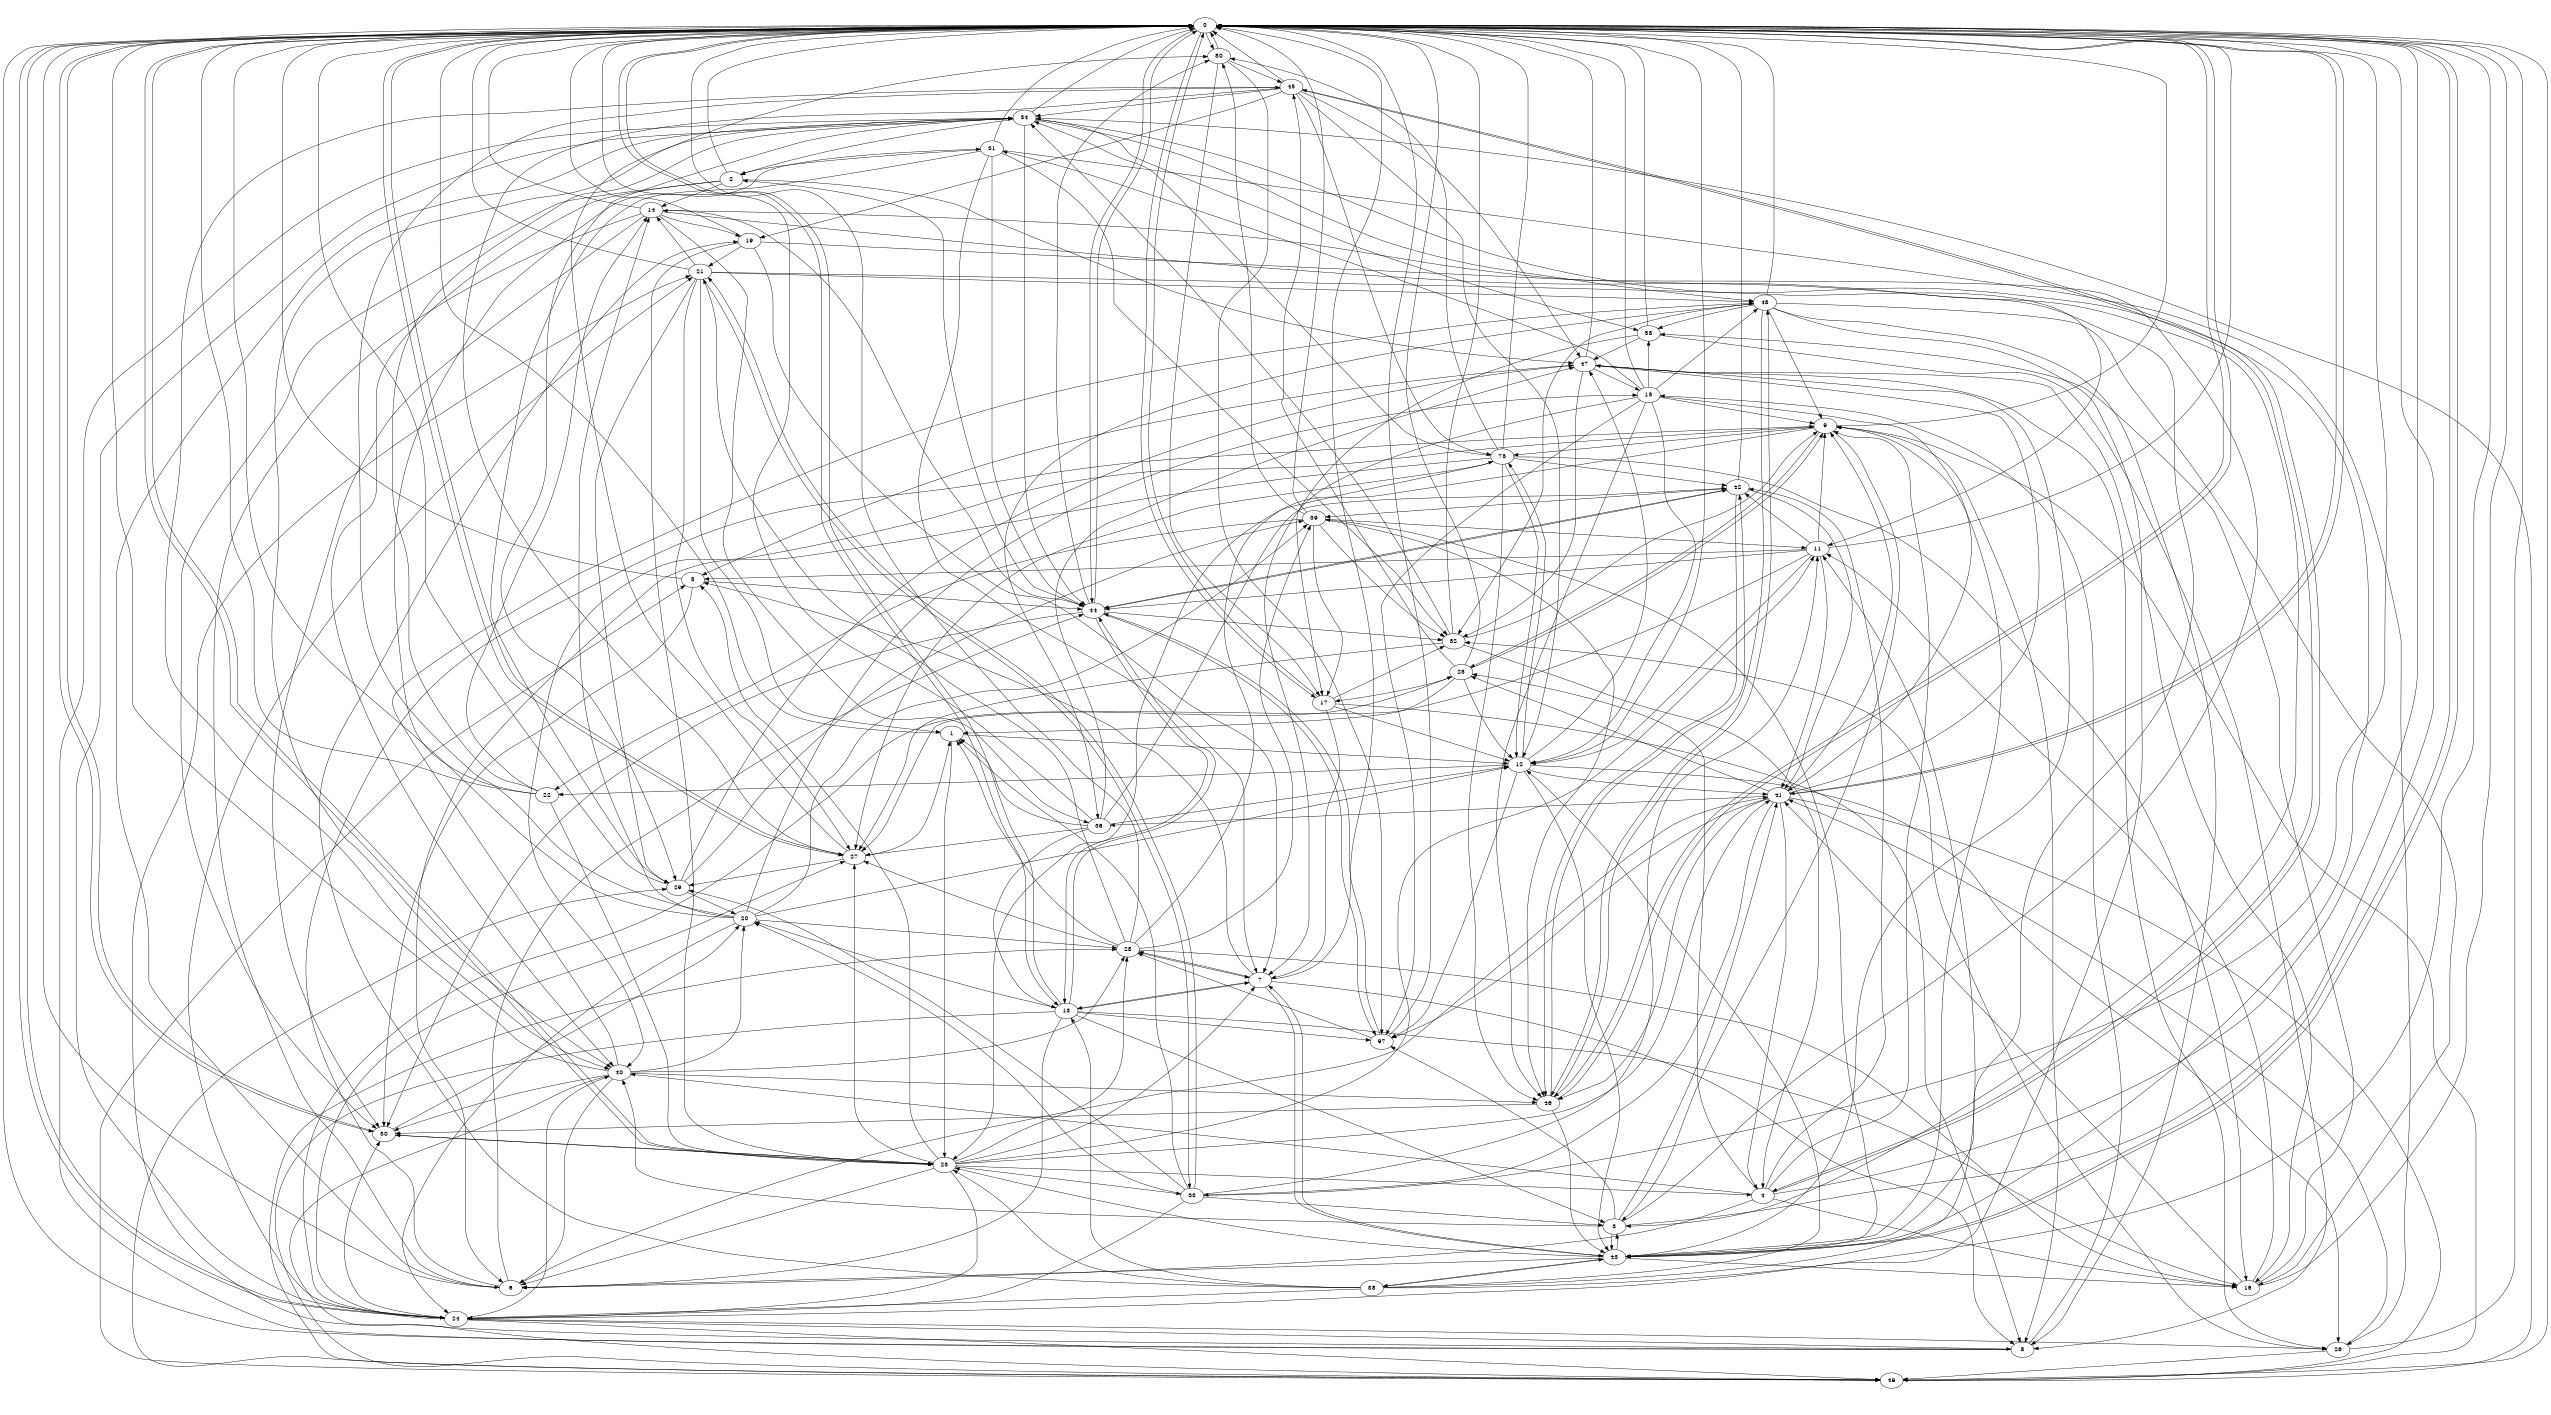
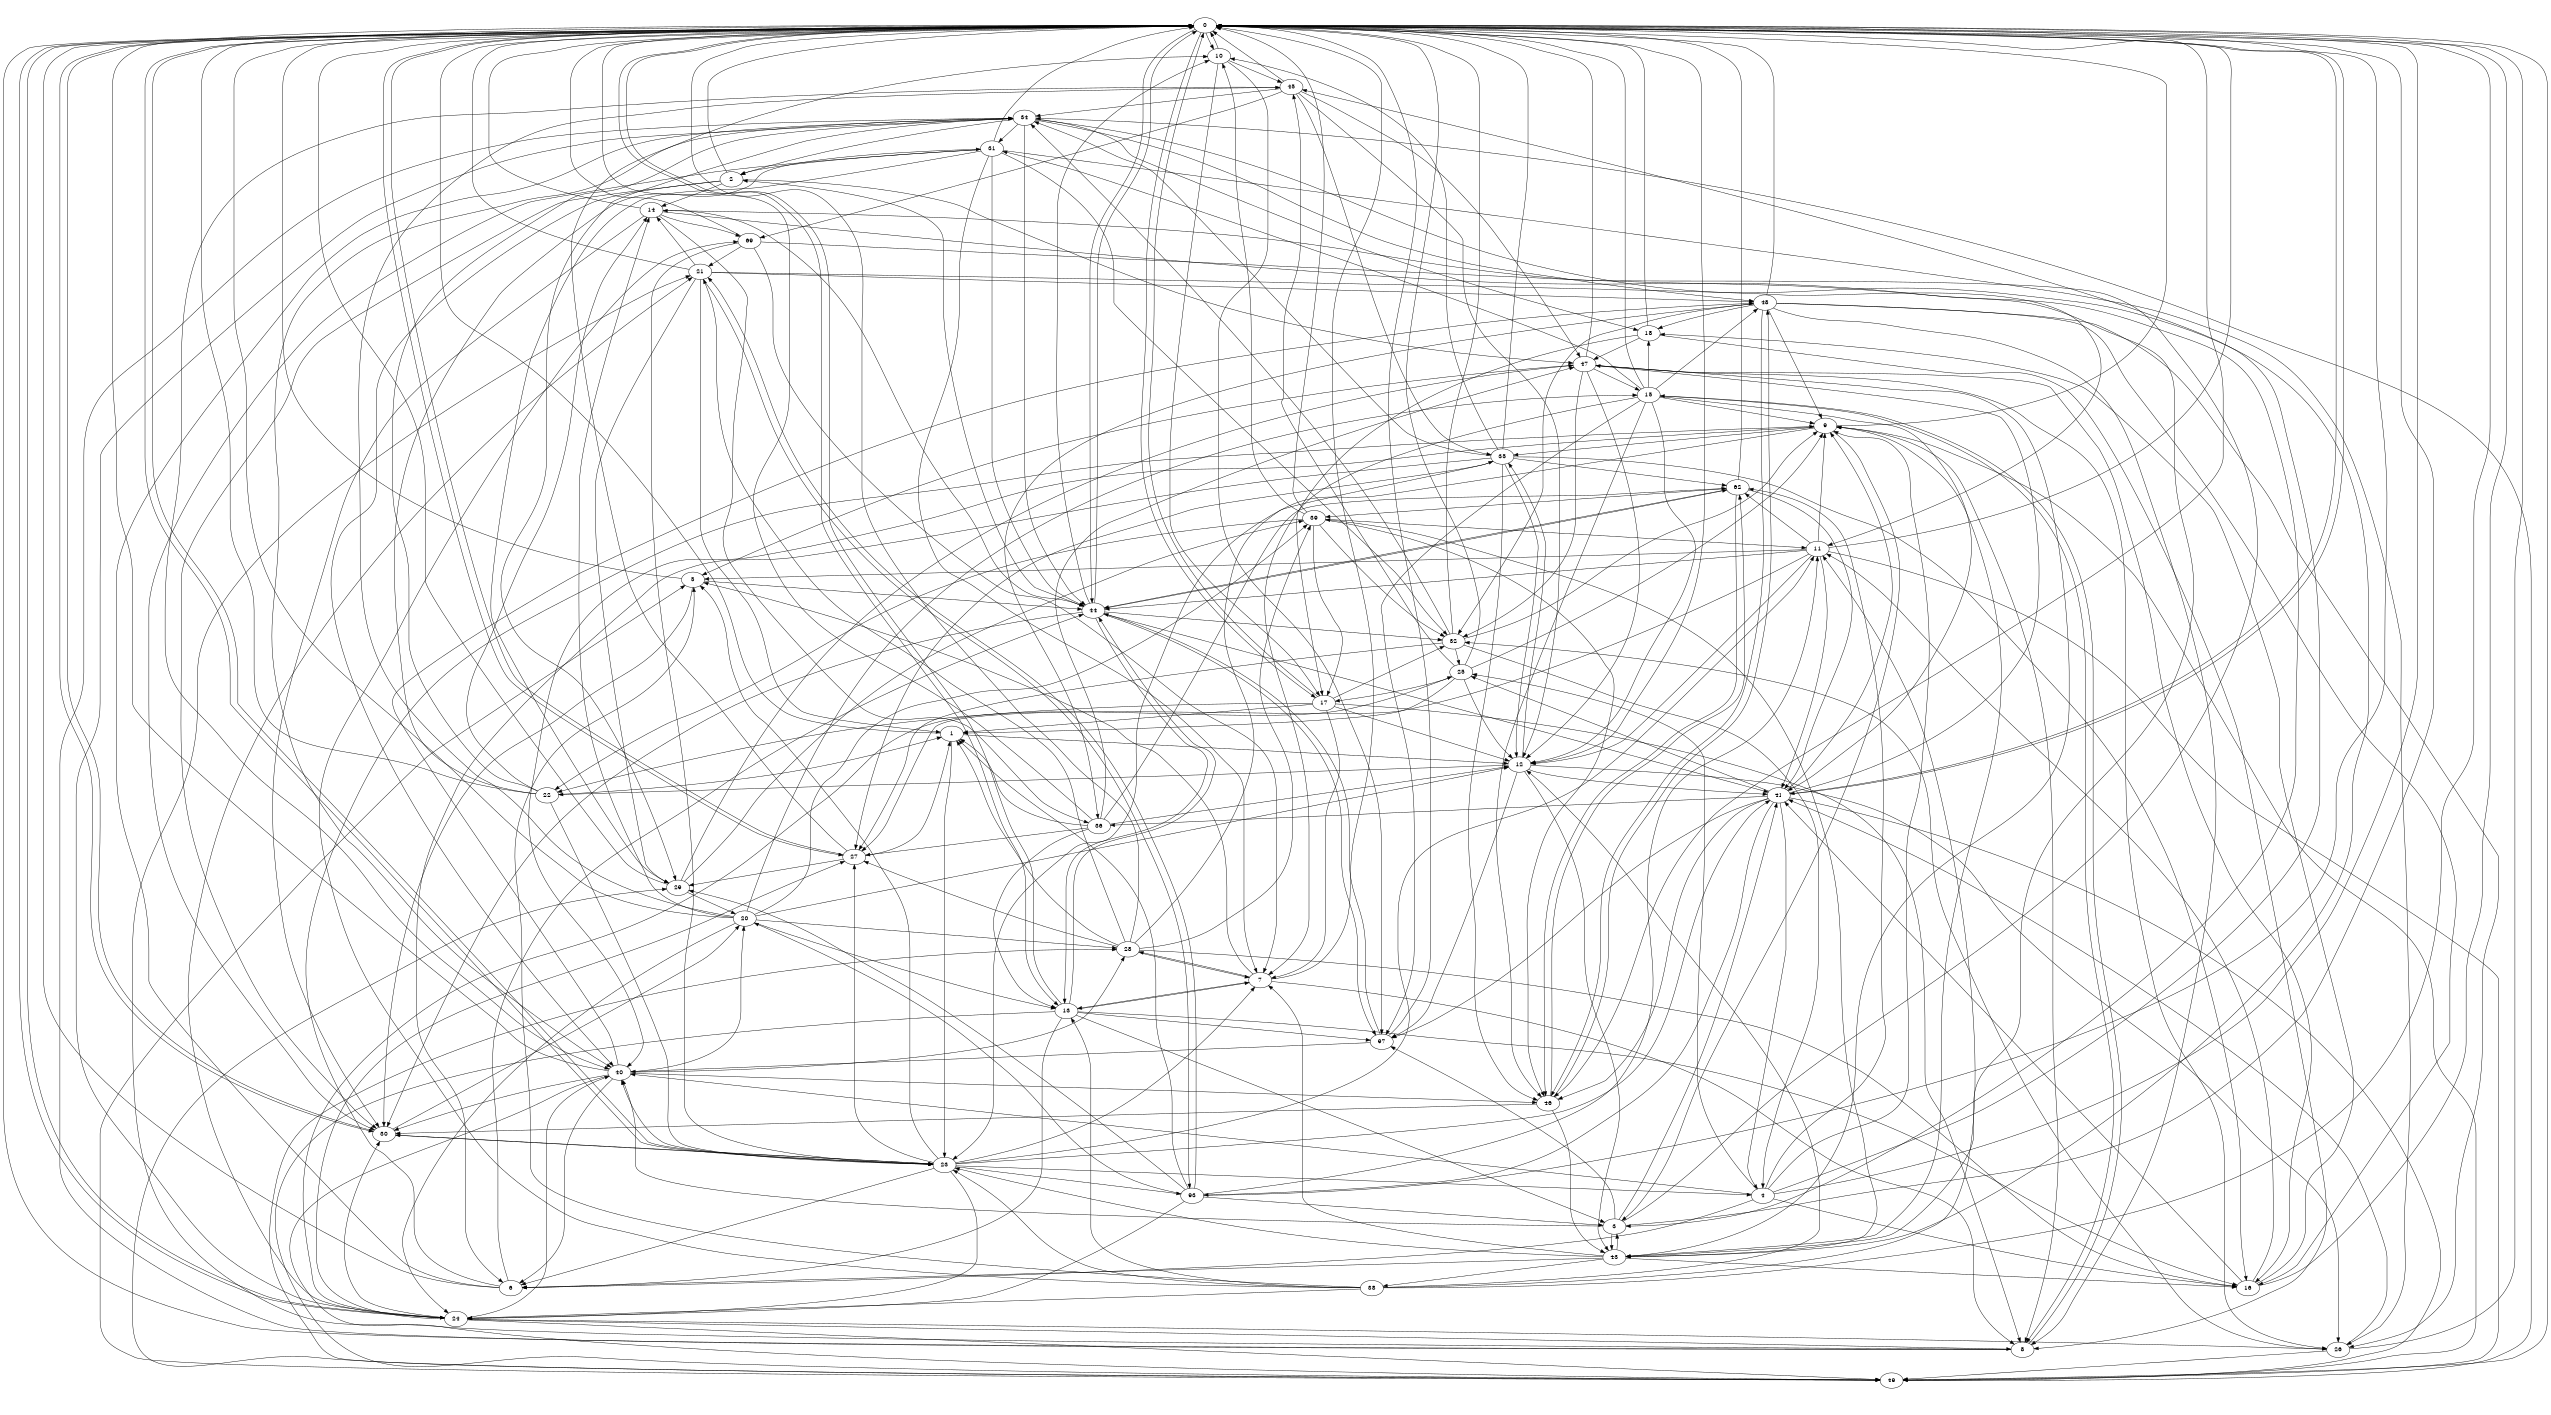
(1219, 56) -> (1219, 56)
(1108, 64) -> (1010, 132)
(525, 174) -> none
(749, 241) -> (749, 241)
(2215, 241) -> none
(2450, 312) -> none
(2458, 317) -> none
(1649, 333) -> (1649, 333)
none -> (269, 381)
(2277, 428) -> none
(1502, 457) -> (1502, 457)
(1738, 487) -> (1738, 487)
(1660, 567) -> (1457, 655)
(1646, 584) -> (1639, 578)
(681, 605) -> none
none -> (2085, 696)
(214, 697) -> none
none -> (1149, 717)
none -> (915, 721)
none -> (750, 778)
(907, 969) -> (902, 969)
(1257, 996) -> (1003, 1057)
none -> (2499, 1055)
(1205, 1087) -> (1417, 698)
(1086, 1104) -> (762, 1156)
(1192, 1196) -> (1192, 1196)
(1323, 1214) -> none
(1899, 1262) -> (2378, 672)
(1491, 1273) -> (616, 1212)
